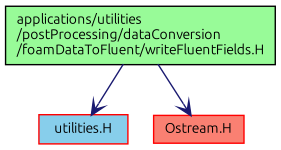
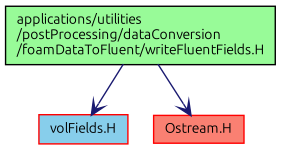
(83, 129) -> (83, 129)
